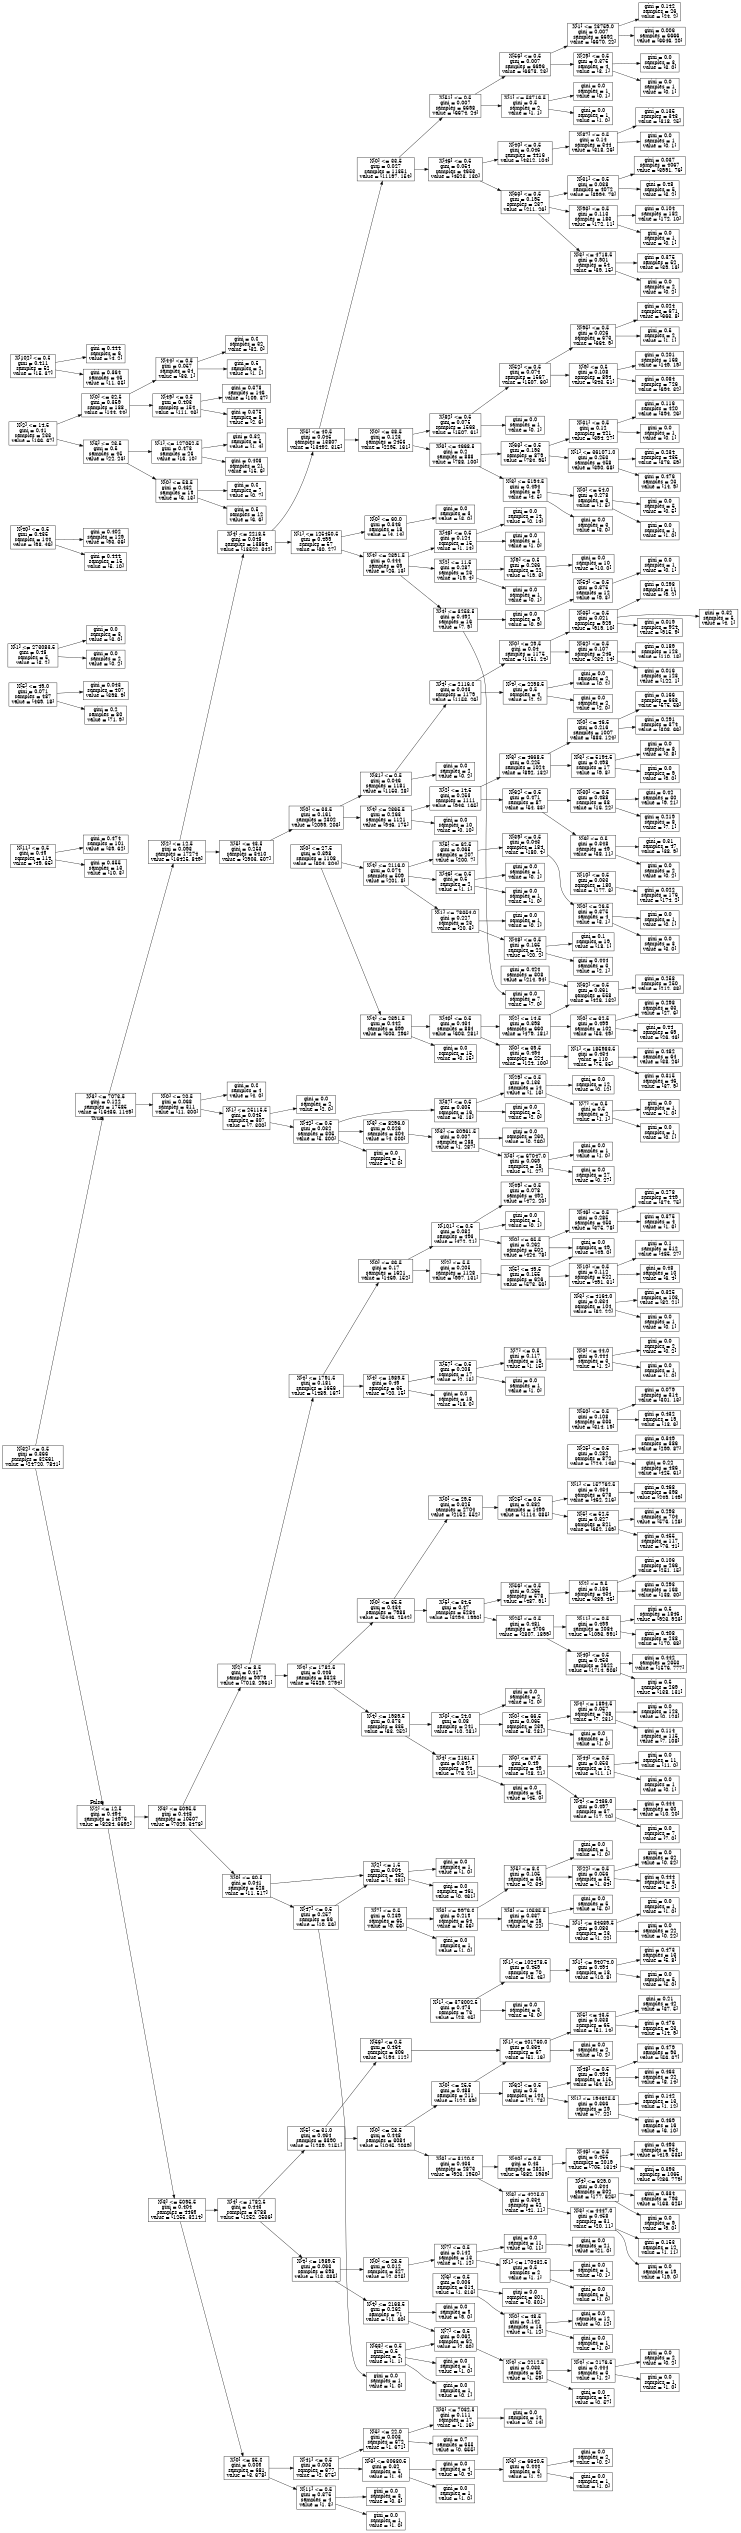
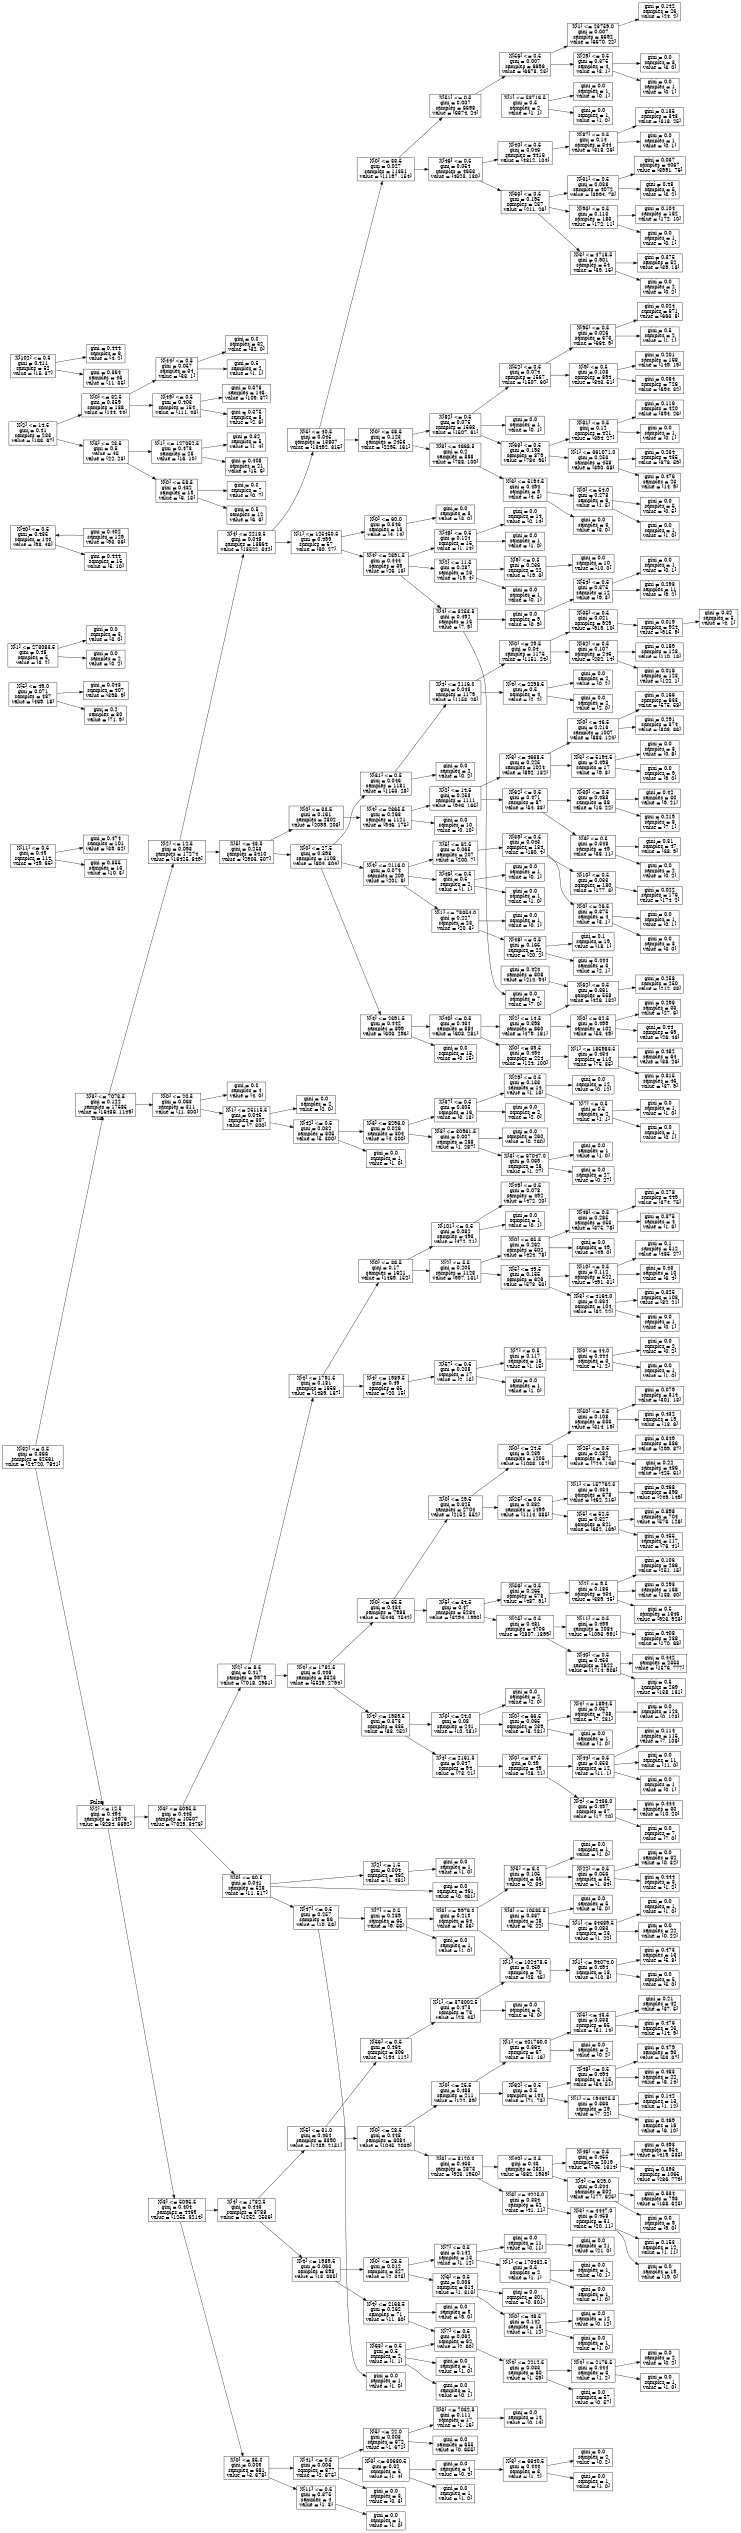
(660, 36) -> none
(490, 106) -> none
(106, 452) -> (106, 452)
(489, 454) -> (489, 439)
(68, 540) -> (71, 535)
(627, 605) -> (625, 590)
(656, 615) -> (689, 623)
(349, 801) -> (350, 822)
none -> (280, 854)
none -> (559, 863)
(386, 874) -> (386, 874)
(593, 1057) -> (593, 1057)
(384, 1113) -> (420, 1121)
(488, 1241) -> (489, 1260)
(559, 1263) -> (558, 1291)
(455, 1399) -> none
none -> (525, 1456)
(660, 1517) -> (660, 1517)
(625, 1621) -> (624, 1602)
(625, 1724) -> (625, 1752)
(525, 1793) -> none
(419, 1882) -> (350, 1889)
(349, 1896) -> (350, 1918)
(488, 1919) -> (495, 1942)
(454, 2050) -> (419, 2031)
none -> (558, 2178)
none -> (419, 2277)
(455, 2445) -> (455, 2445)
(349, 2497) -> (351, 2482)
